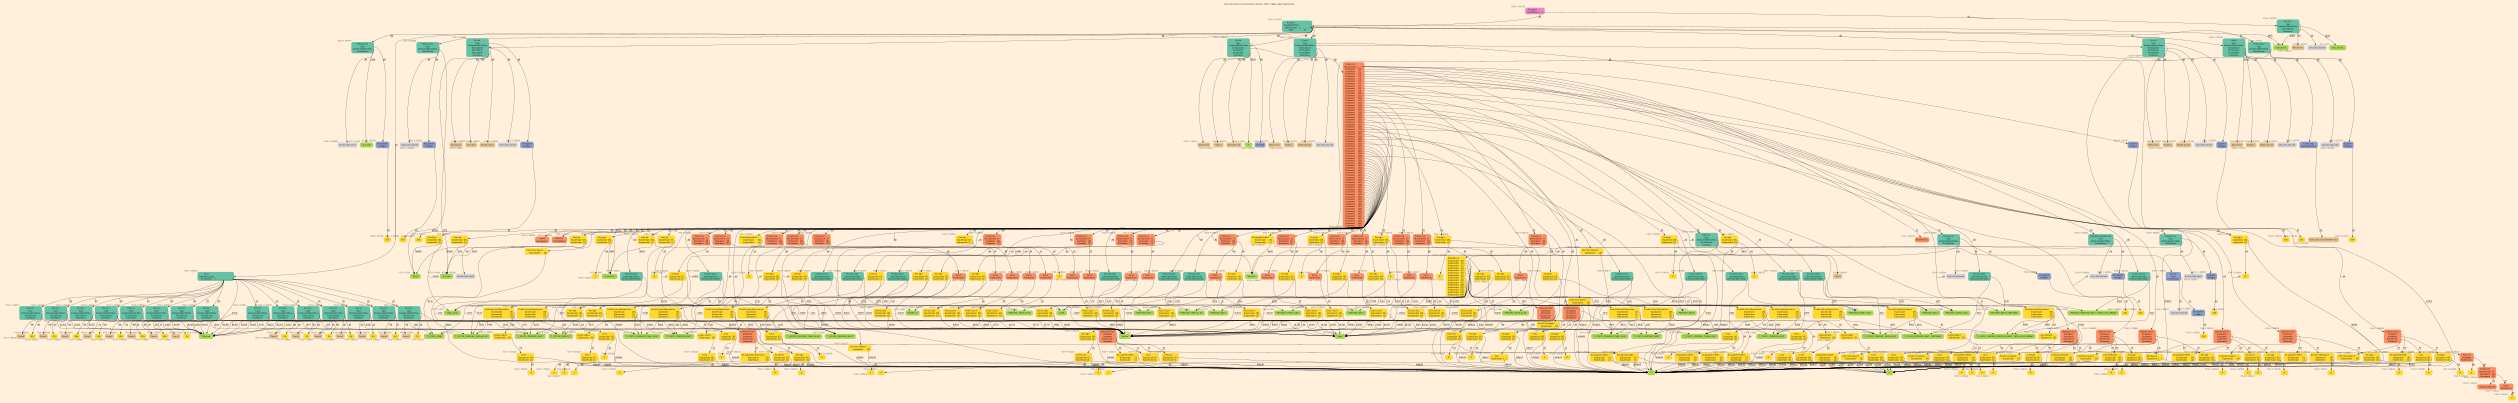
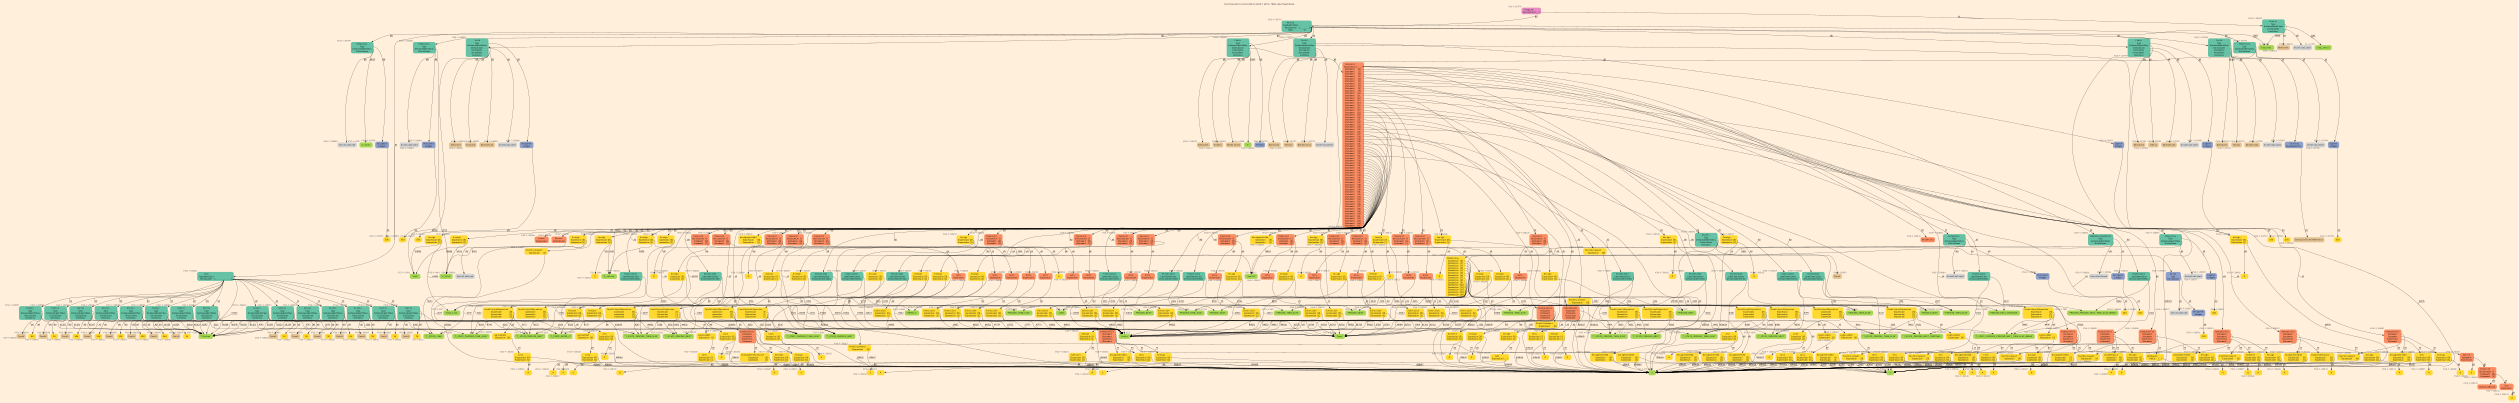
(2152, 359) -> (2152, 359)
